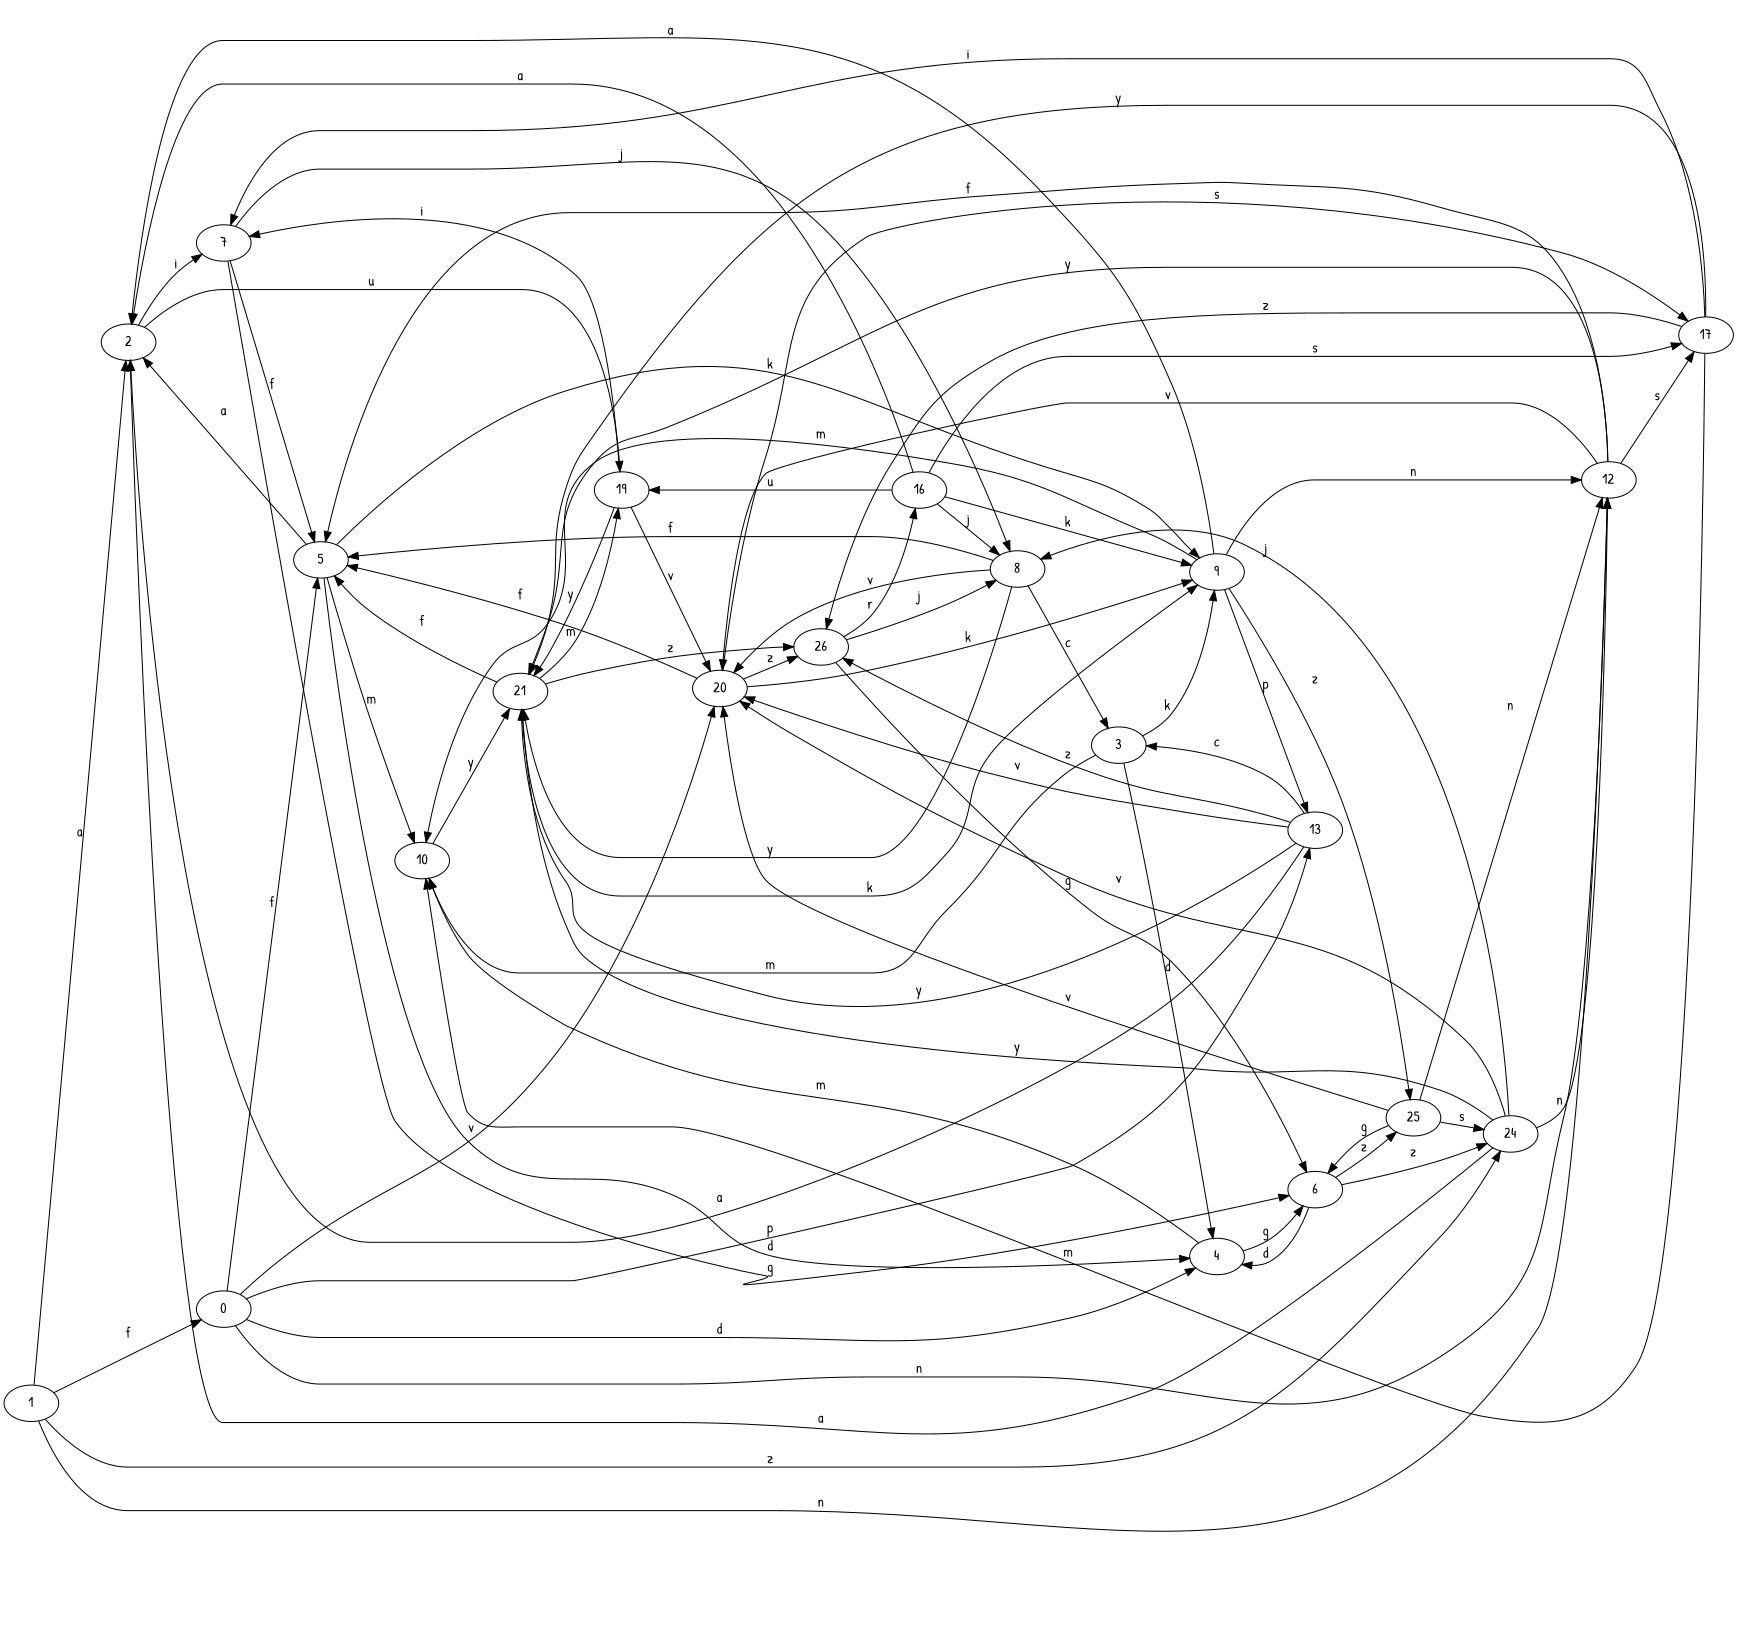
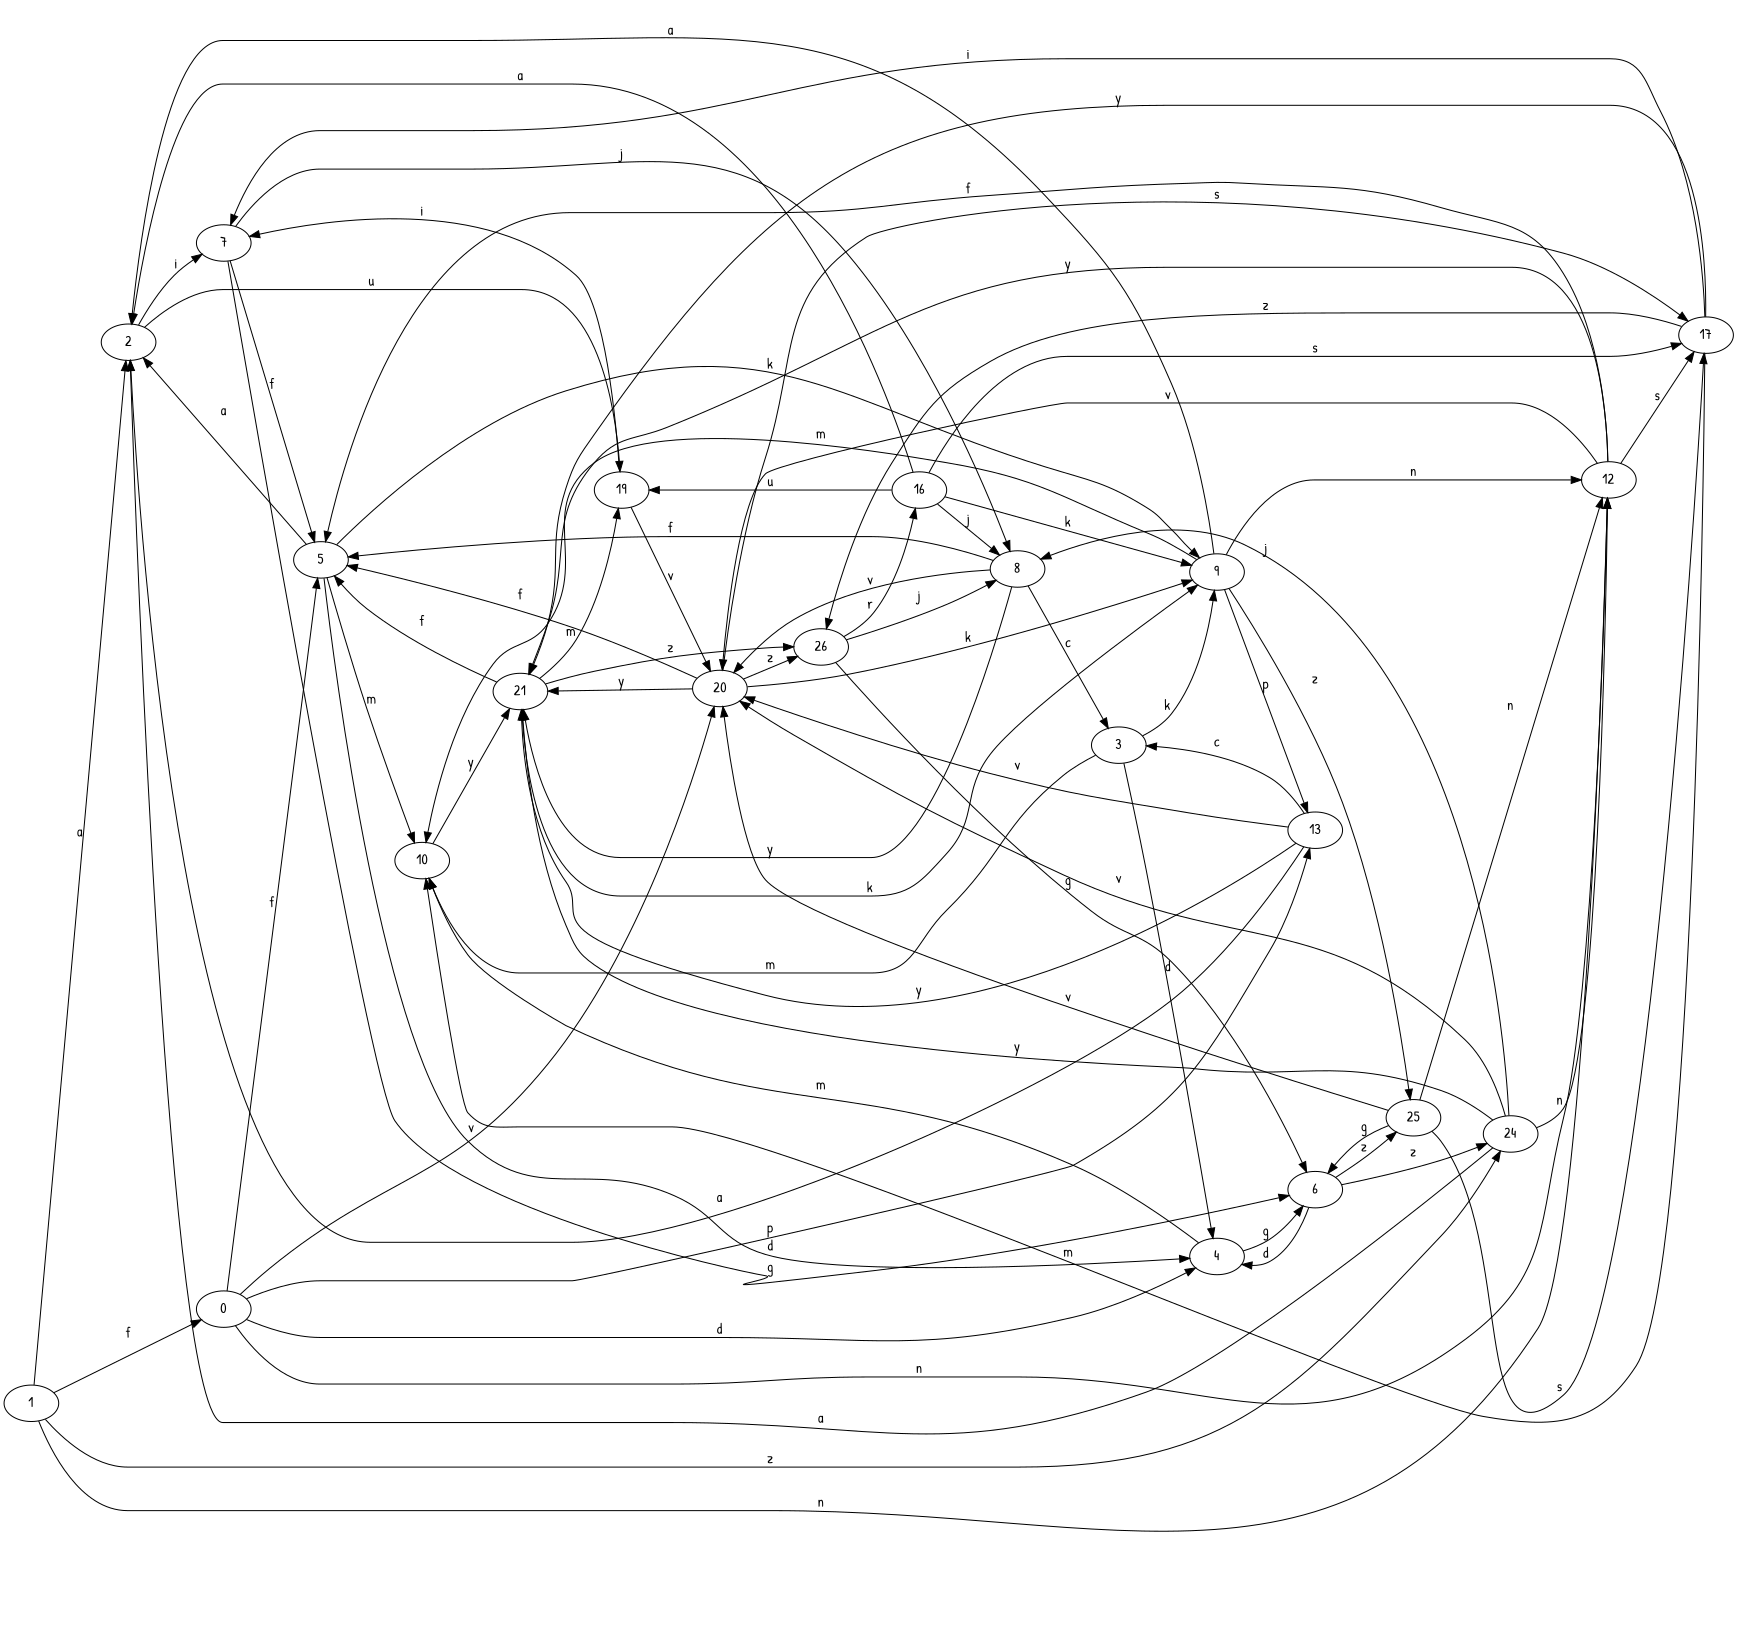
(581, 589) -> (625, 690)
(1064, 762) -> none
(1457, 1125) -> (1643, 1056)
